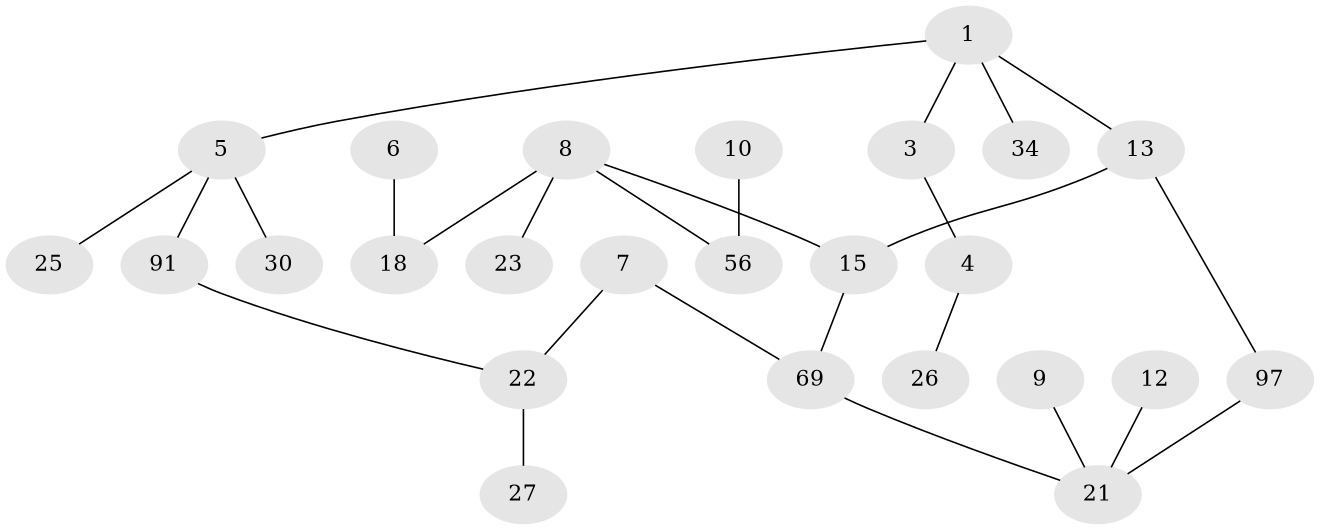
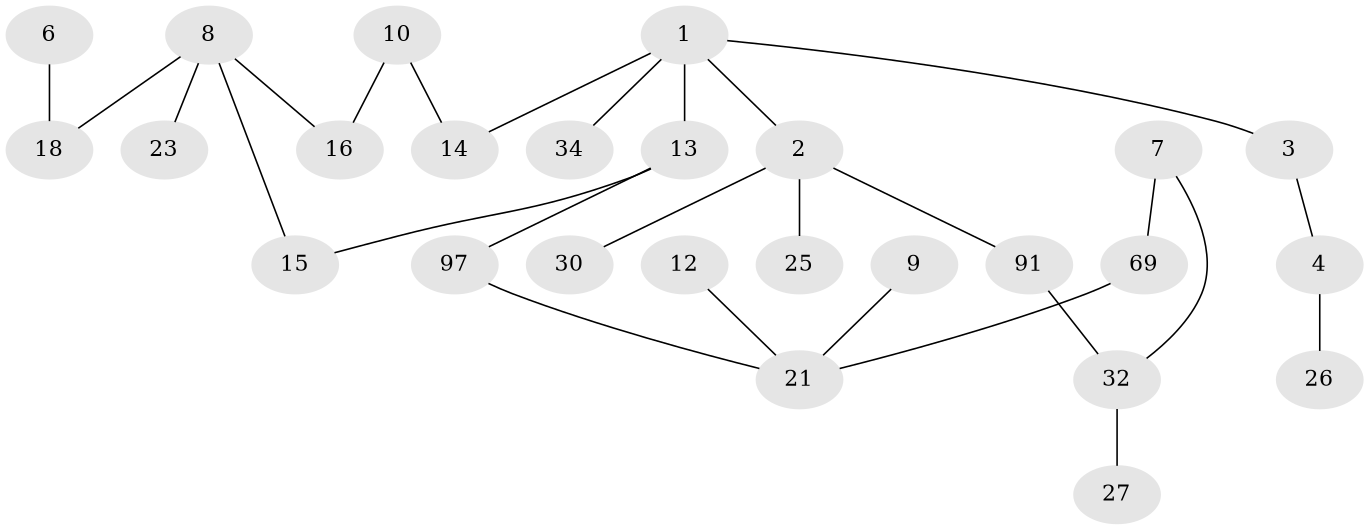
(222, 150) -> (800, 150)
none -> (455, 150)
(739, 265) -> (340, 150)
(832, 322) -> none
(523, 380) -> (1117, 380)
